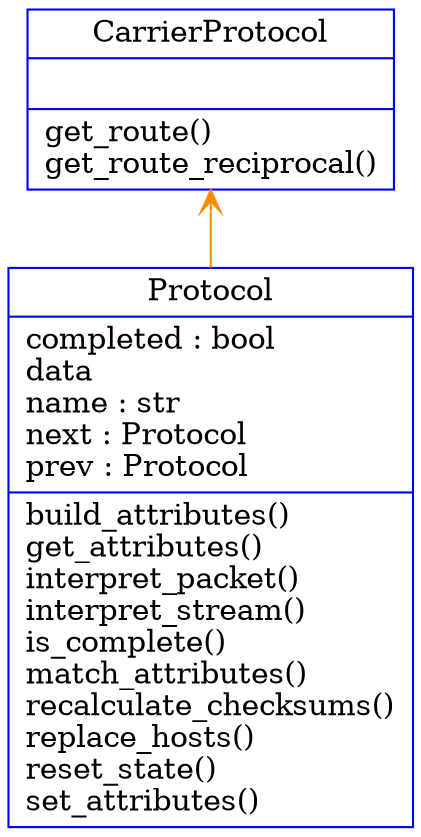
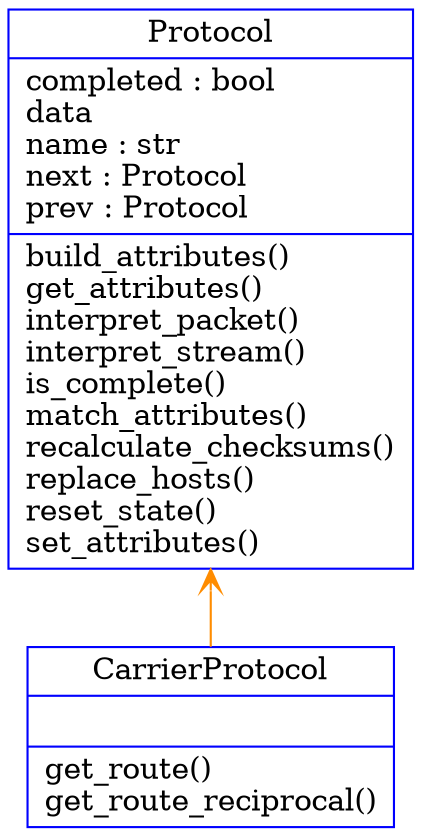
(211, 240) -> (211, 619)
